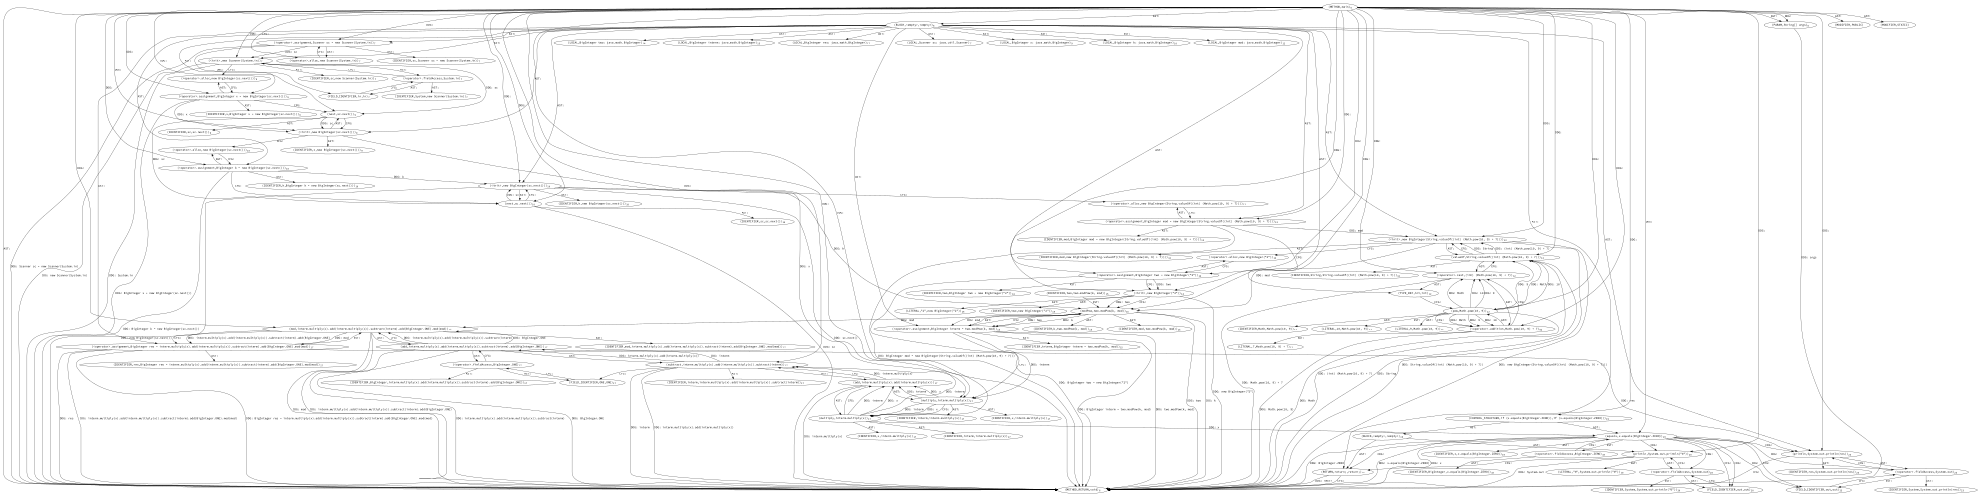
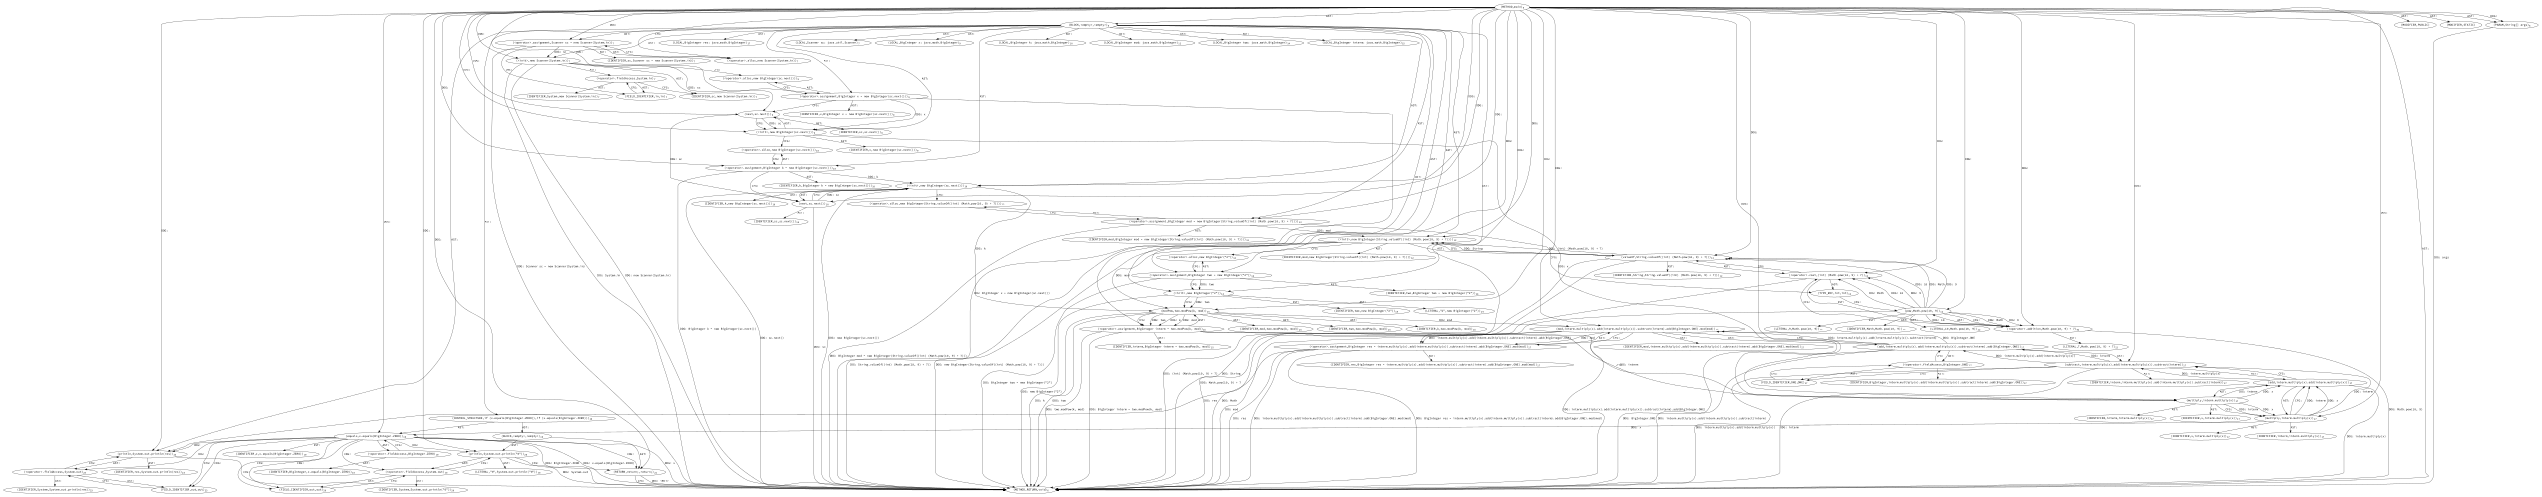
(334, 70) -> (664, 90)
(1090, 302) -> (1270, 320)
